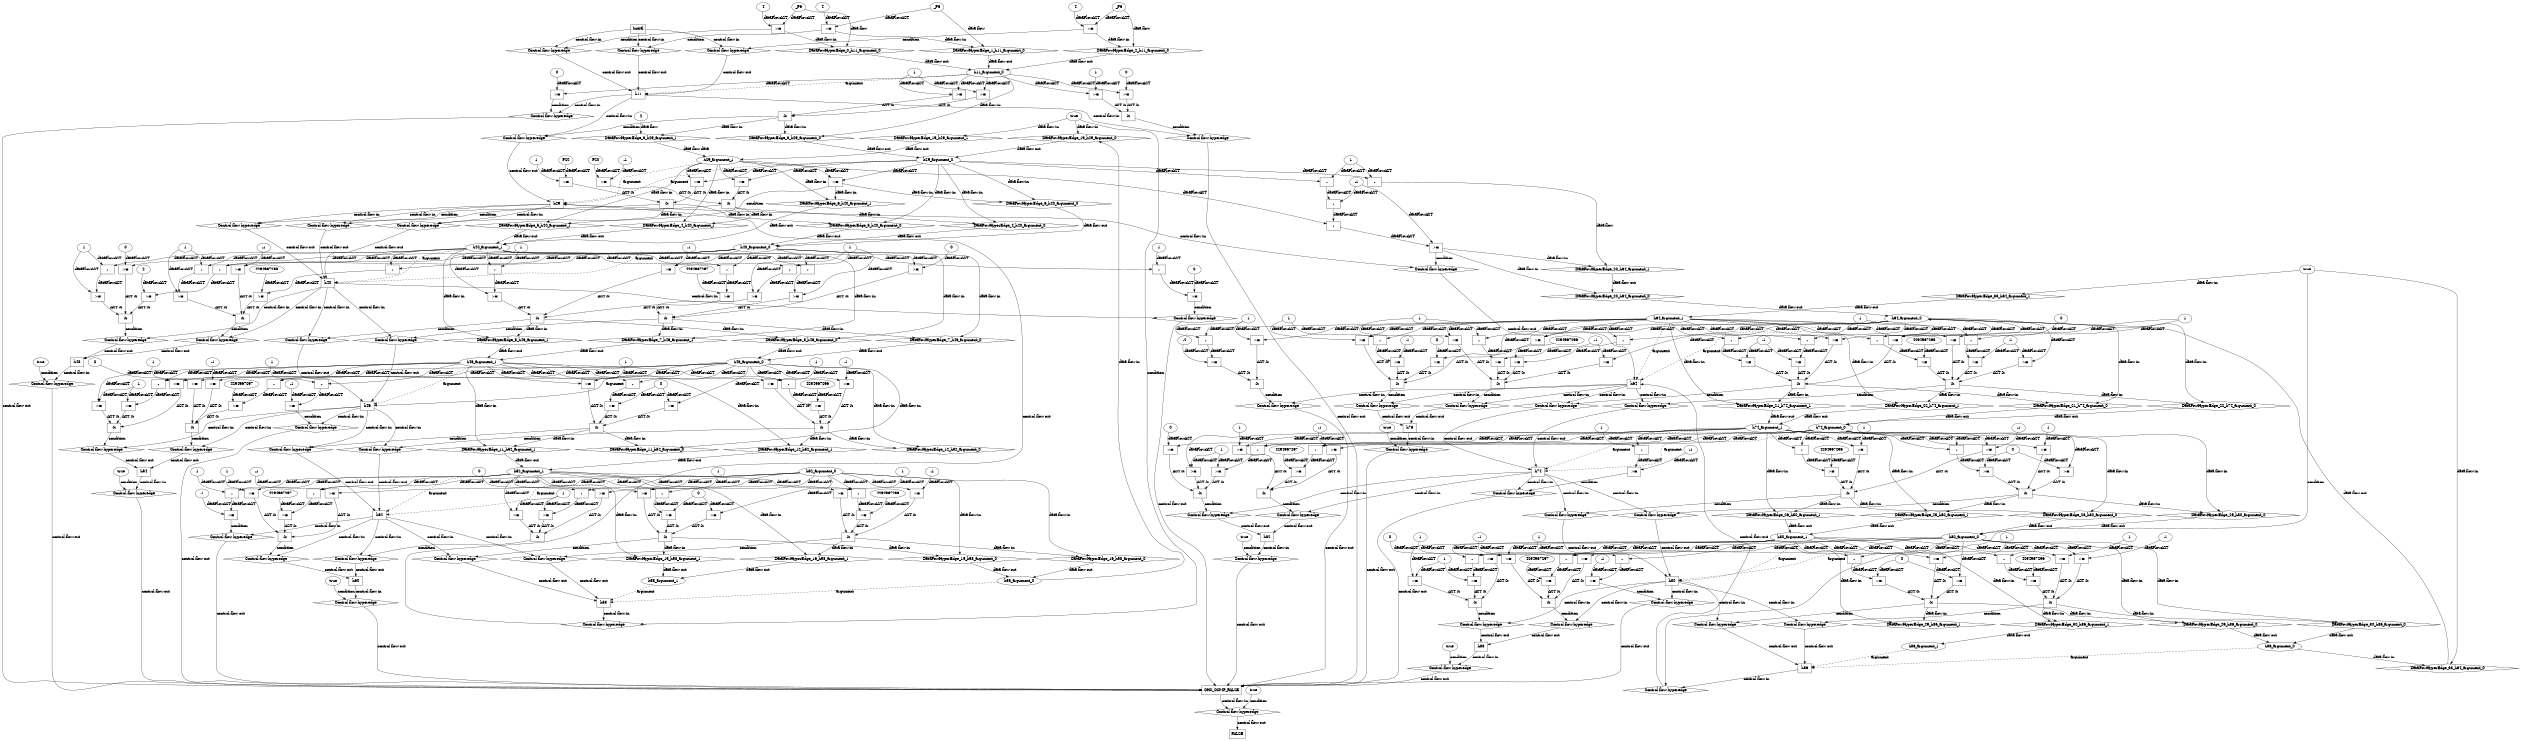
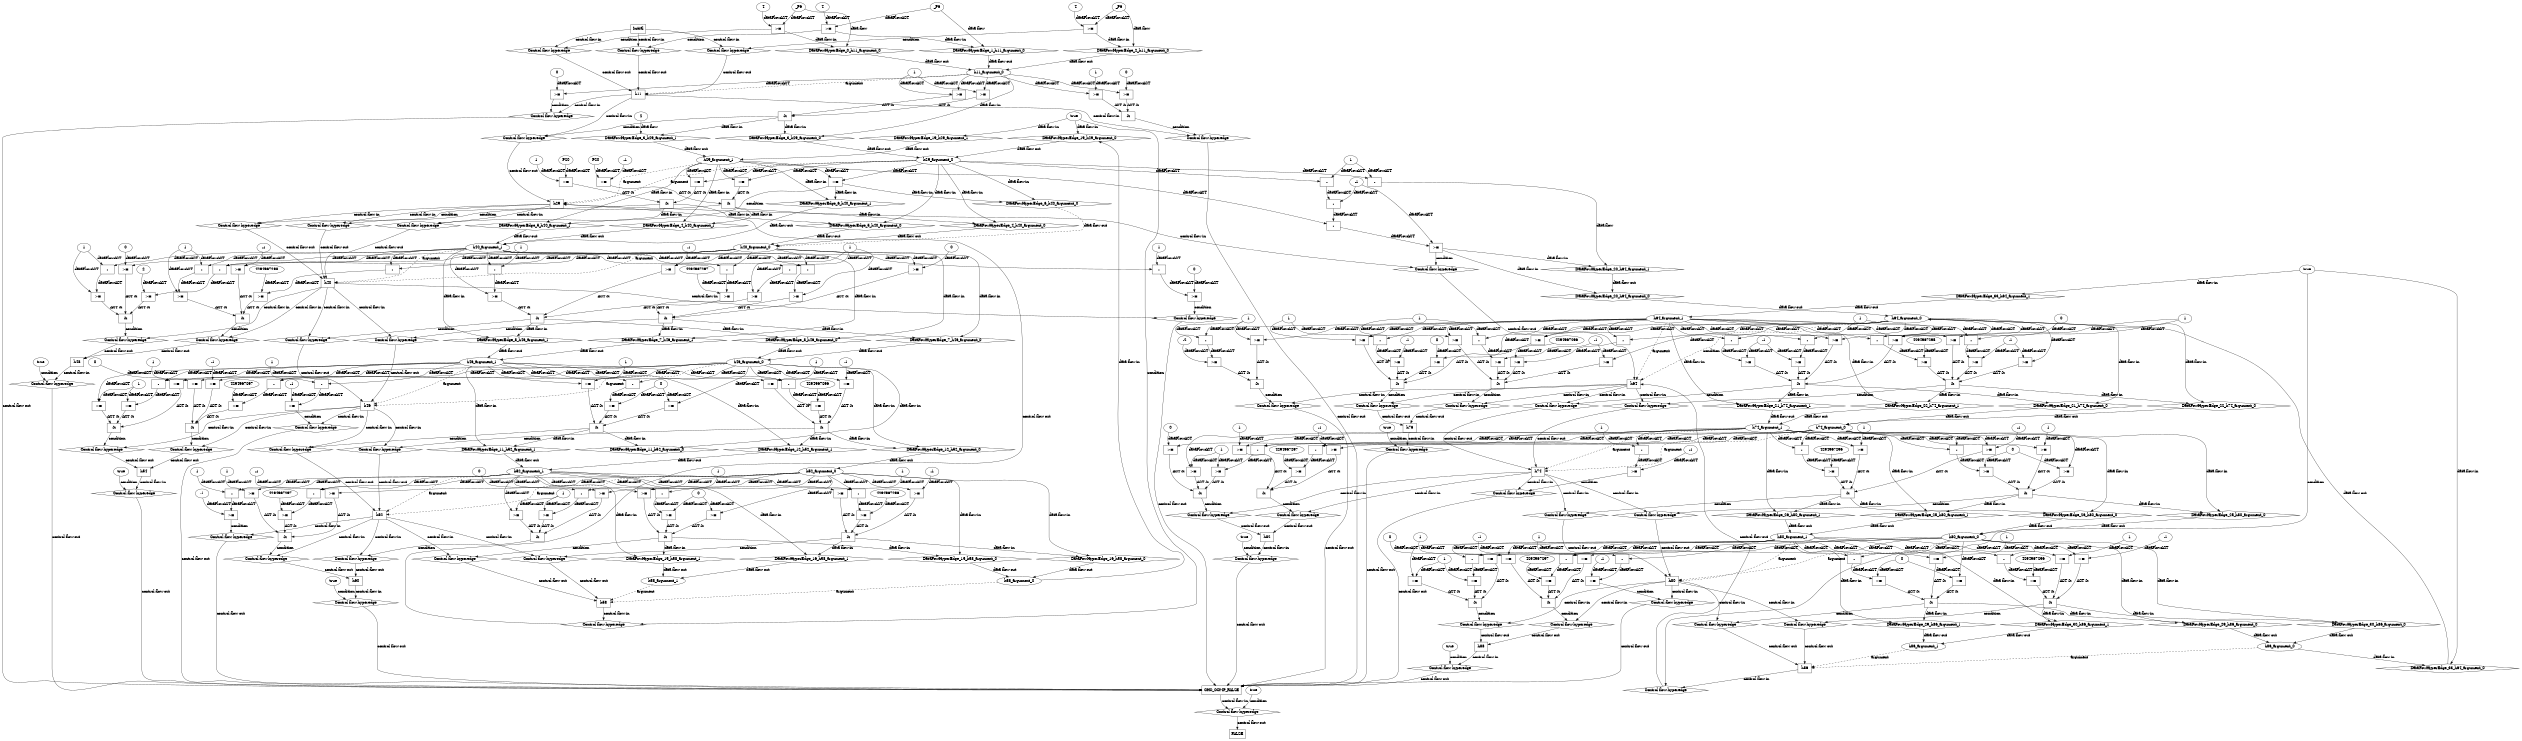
(696, 149) -> (696, 149)
(951, 237) -> (951, 237)
(1711, 351) -> (1711, 351)
(555, 395) -> (555, 395)
none -> (883, 461)
none -> (1924, 634)
